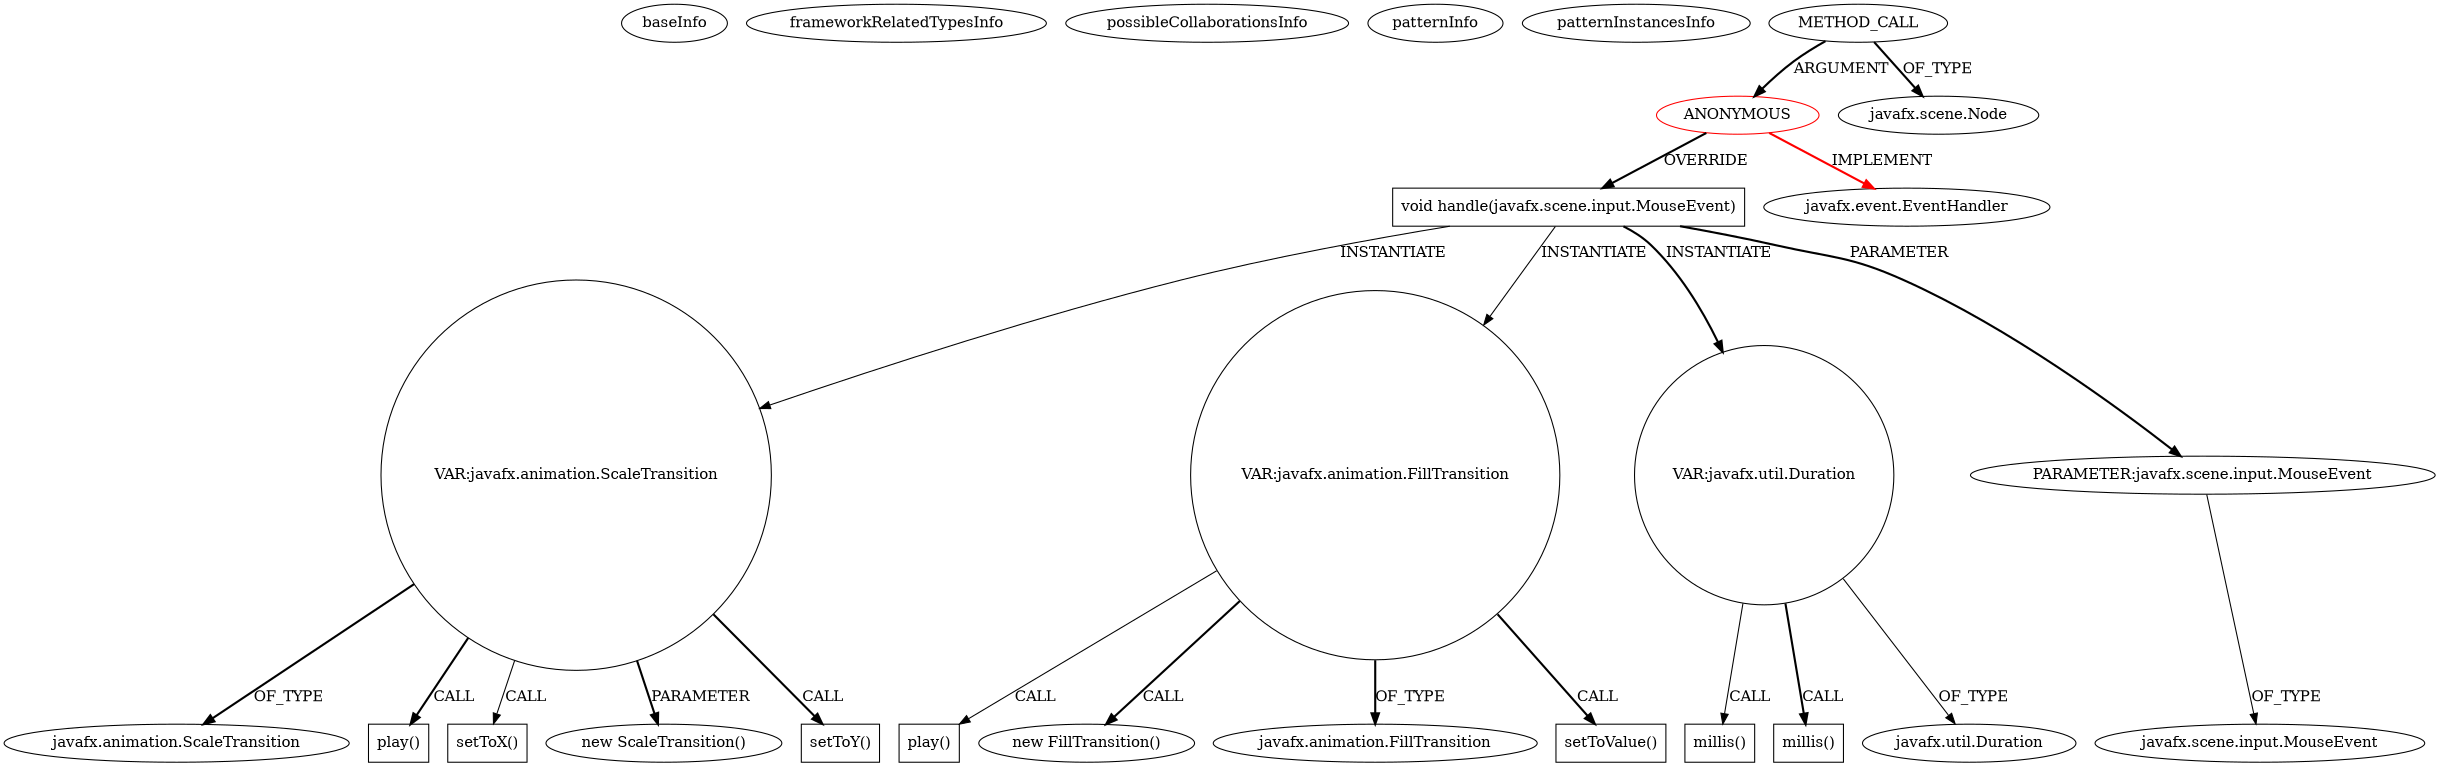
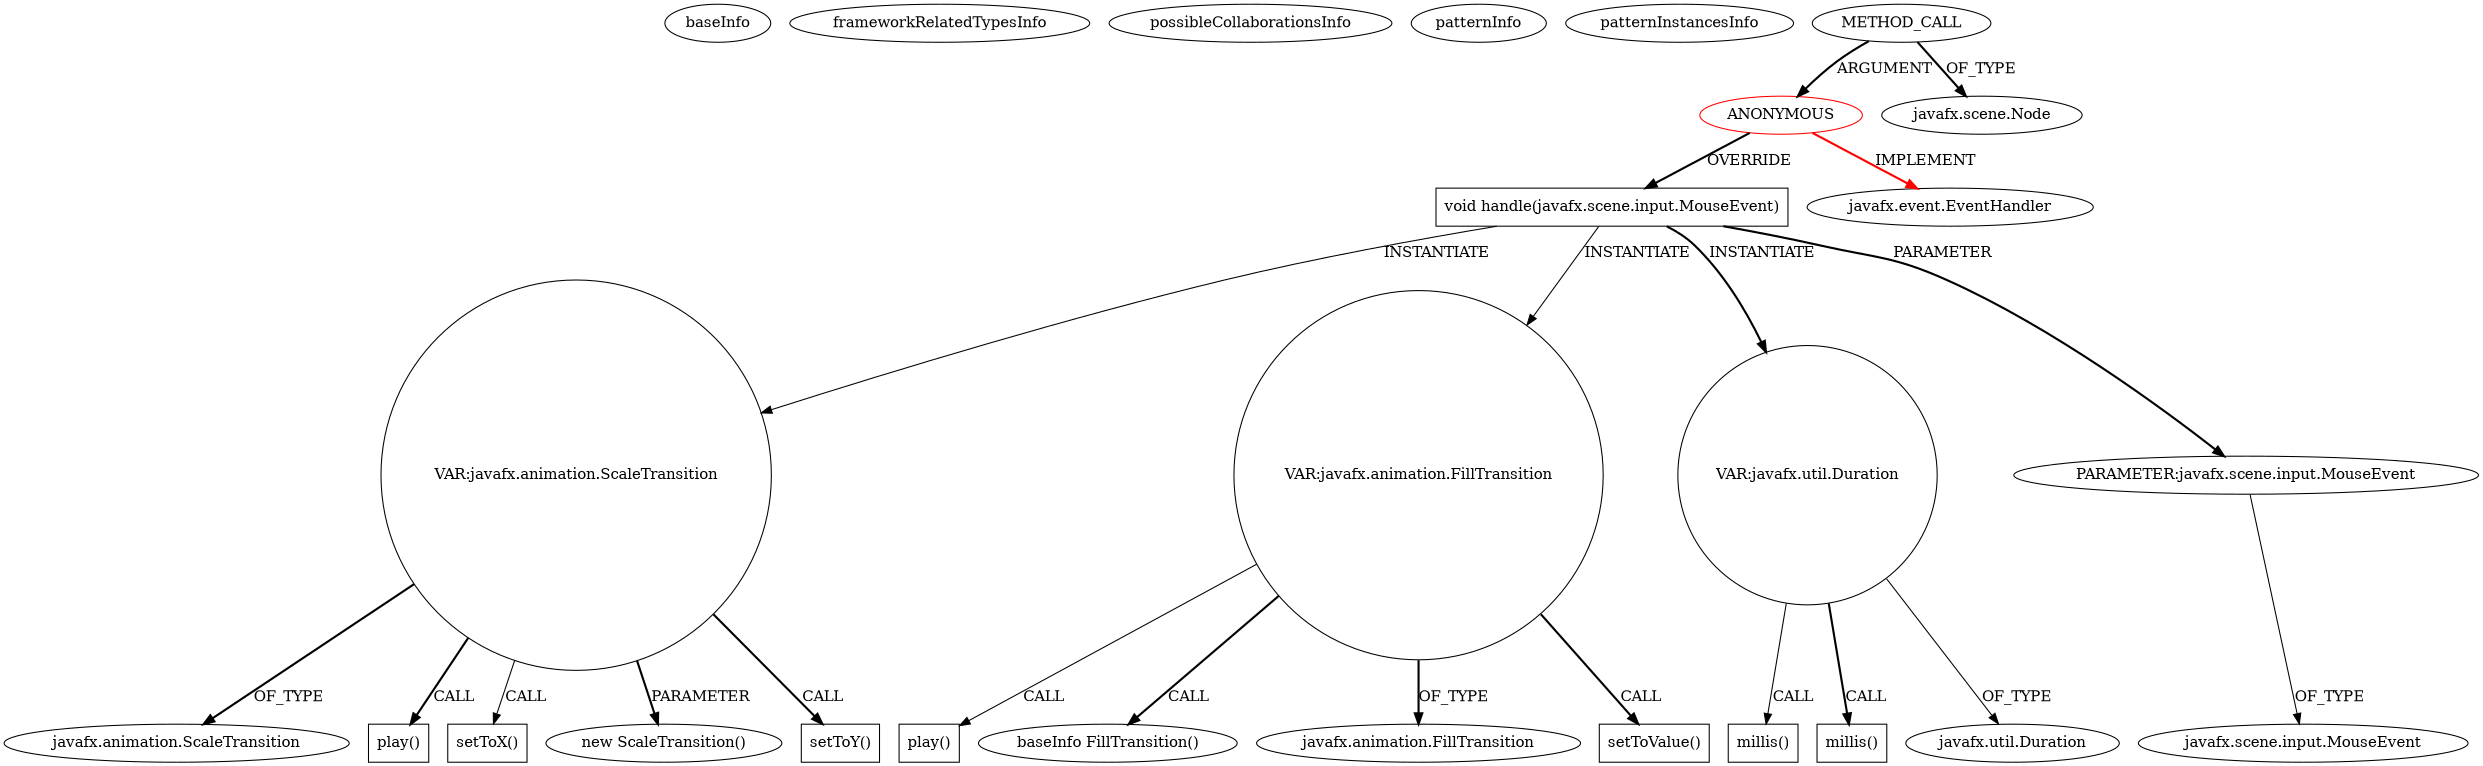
(1087, 743) -> (1108, 743)
